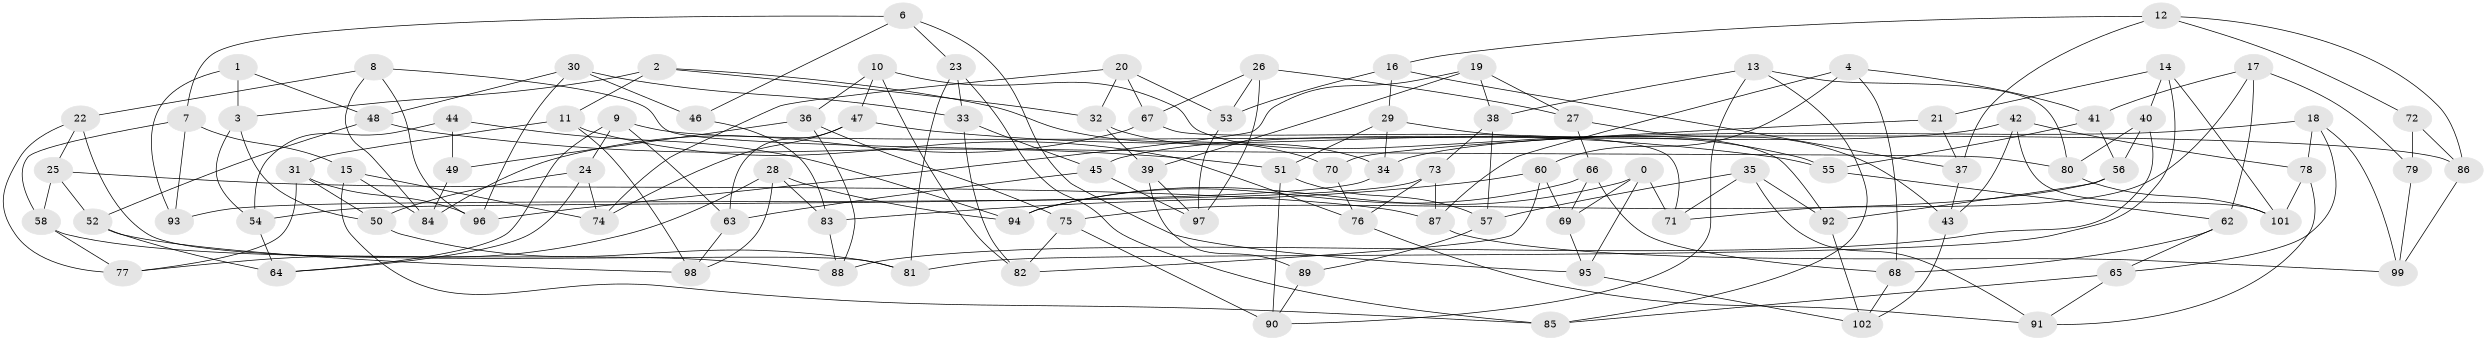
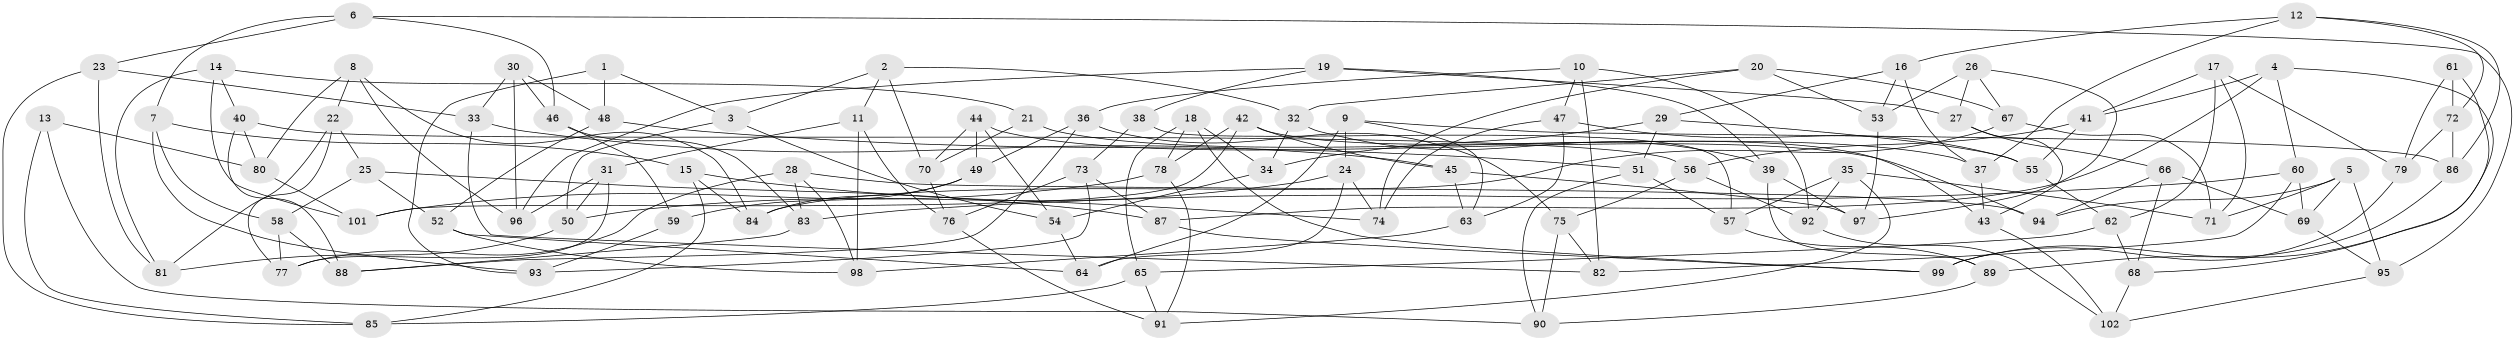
none -> (2453, 67)
(1623, 91) -> none
none -> (951, 144)
(1644, 170) -> (2350, 170)
none -> (674, 222)
